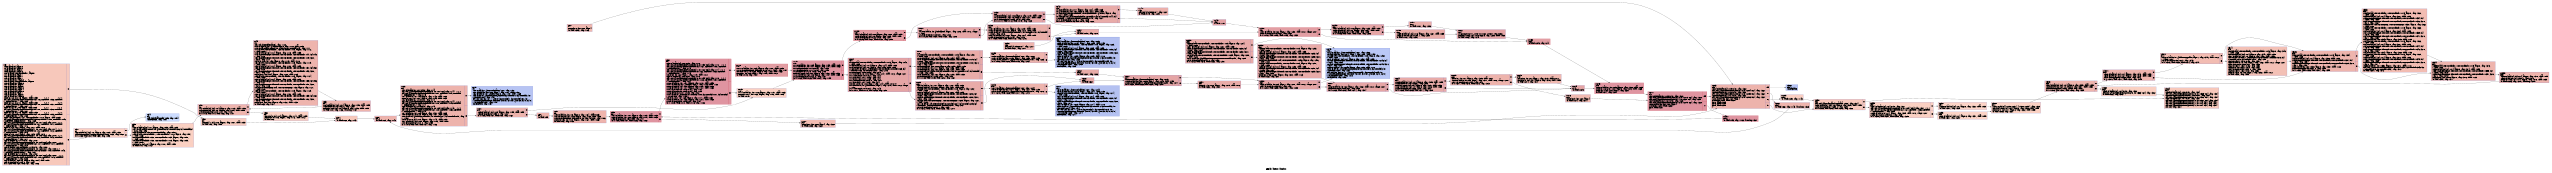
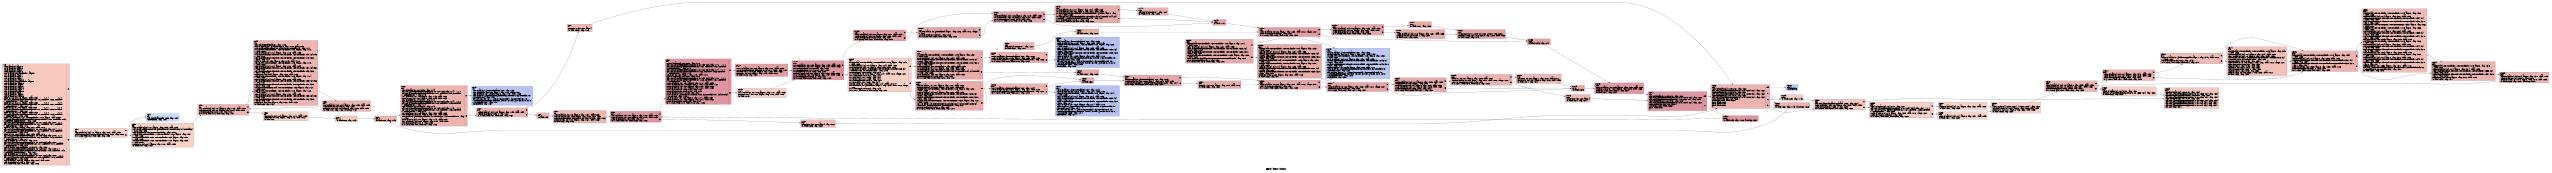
(1019, 32) -> none
(880, 75) -> (880, 75)
(641, 108) -> (559, 76)
(224, 122) -> none
